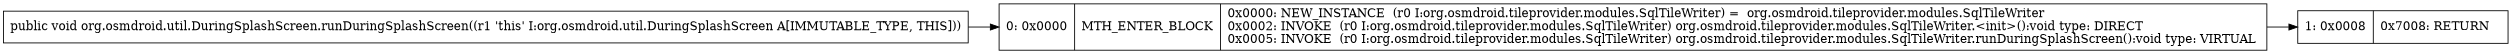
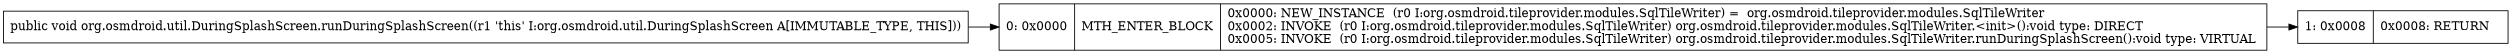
(2441, 27) -> (2441, 27)
